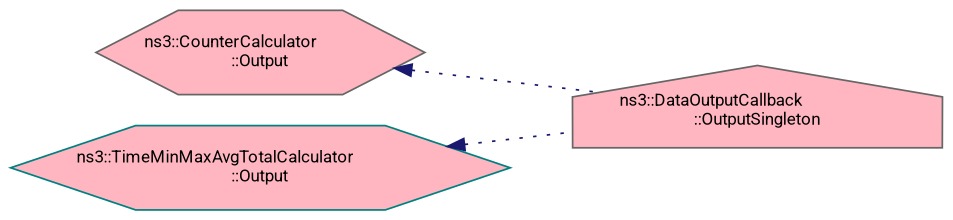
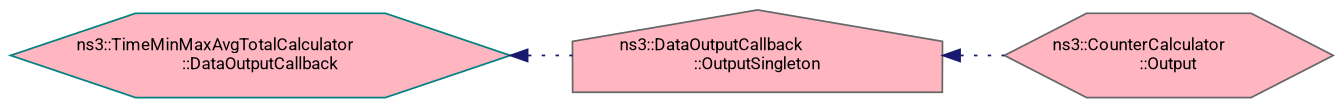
(505, 81) -> (982, 55)
(260, 168) -> (260, 55)
